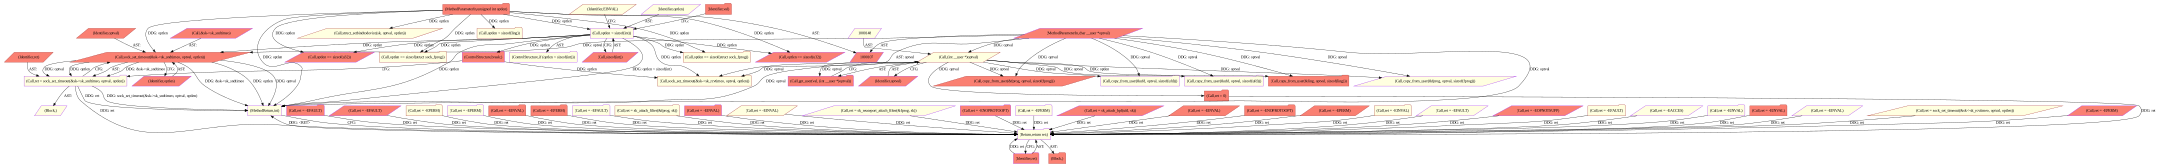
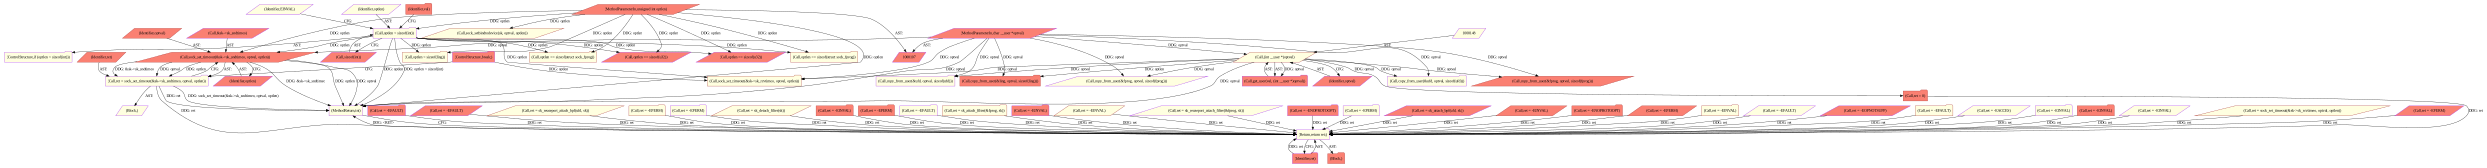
(476, 9) -> (636, 9)
(603, 9) -> (280, 9)
(370, 33) -> (493, 33)
(535, 42) -> (409, 44)
(905, 57) -> (949, 57)
(853, 69) -> (1269, 69)
none -> (556, 111)
none -> (761, 111)
